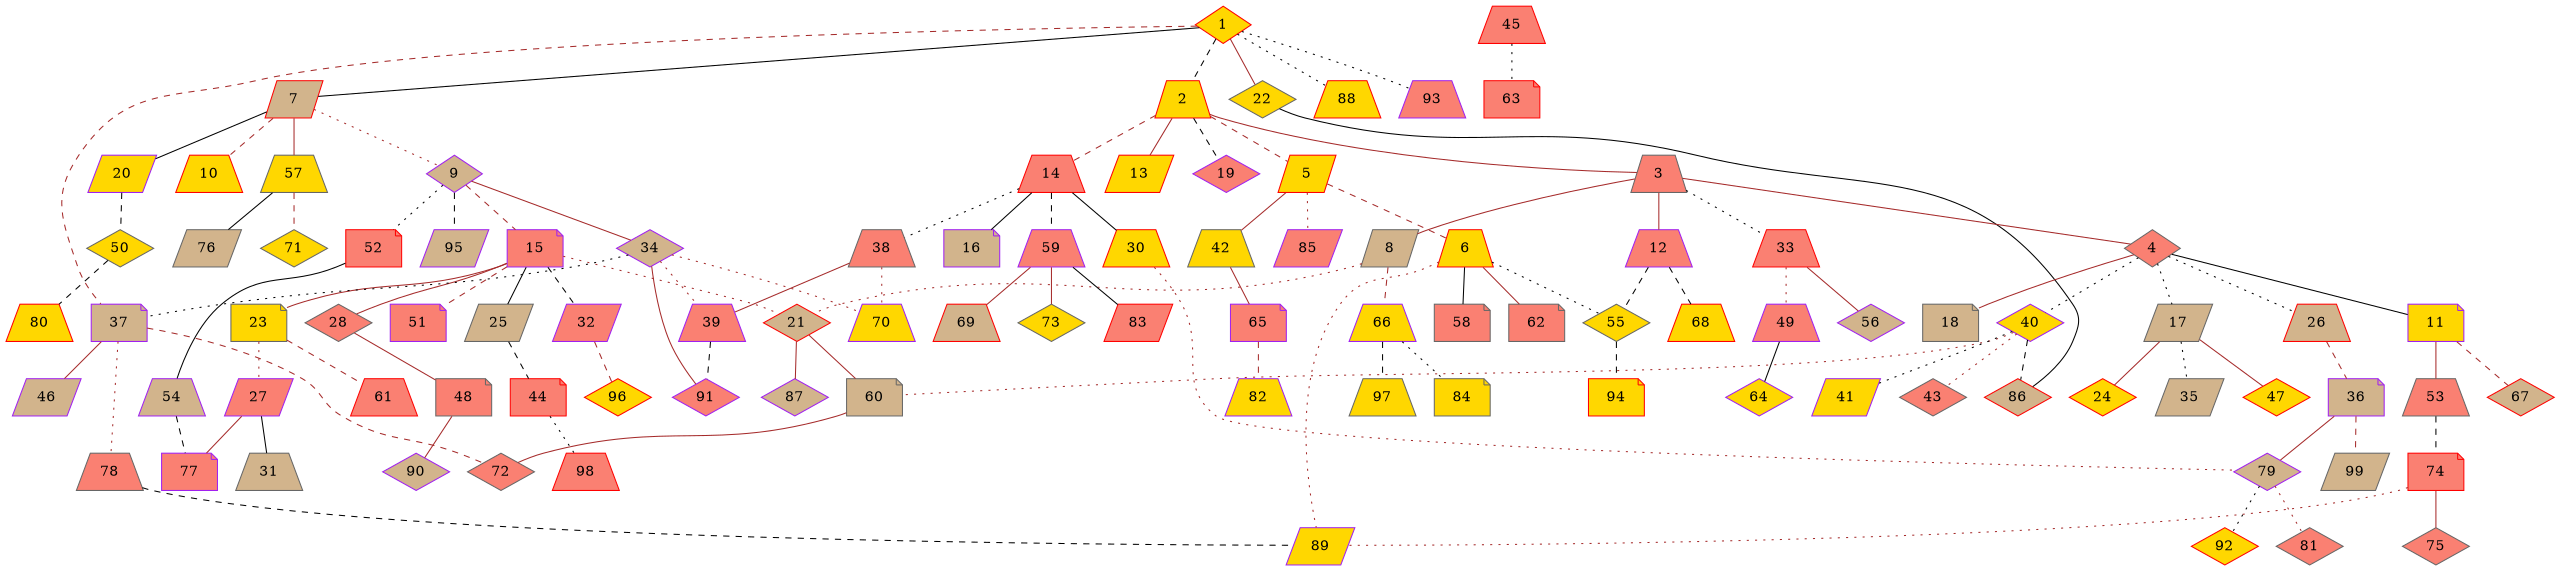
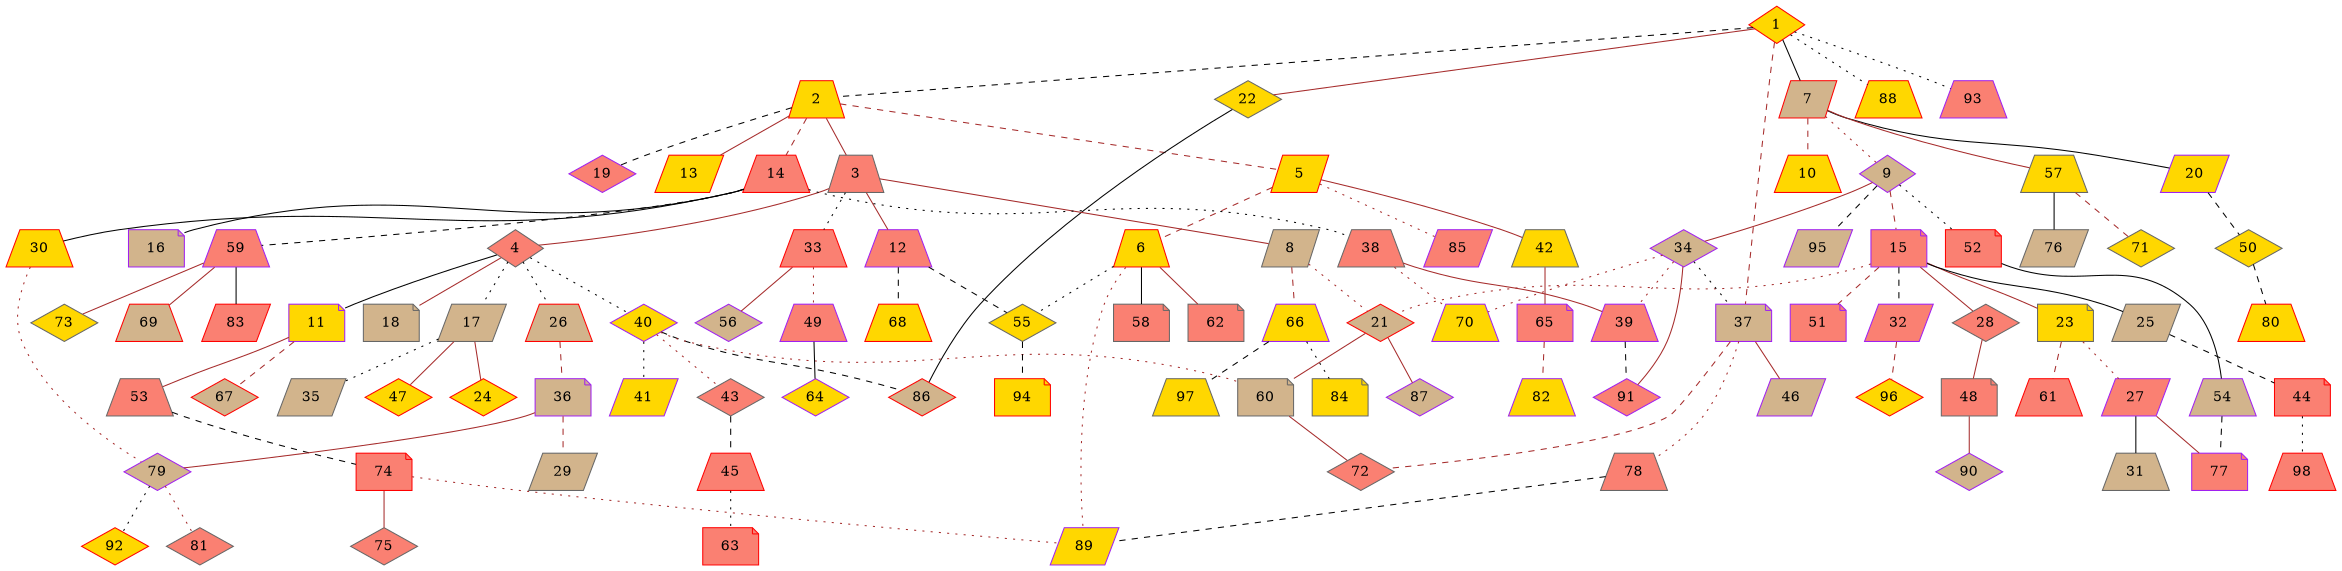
none -> (731, 435)
(2355, 472) -> (563, 472)
